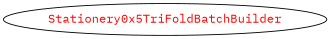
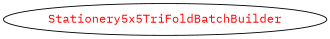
(165, 19) -> (165, 19)
